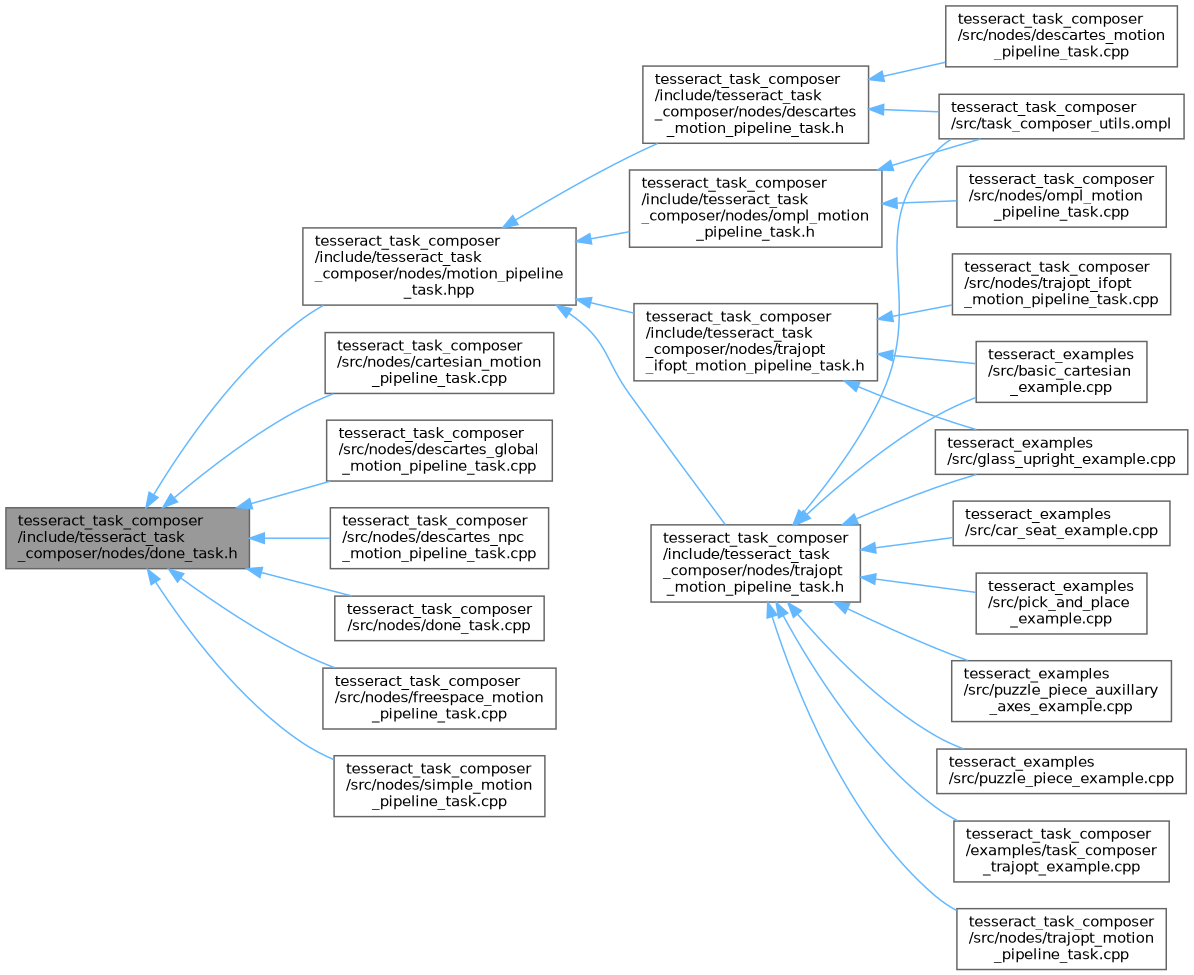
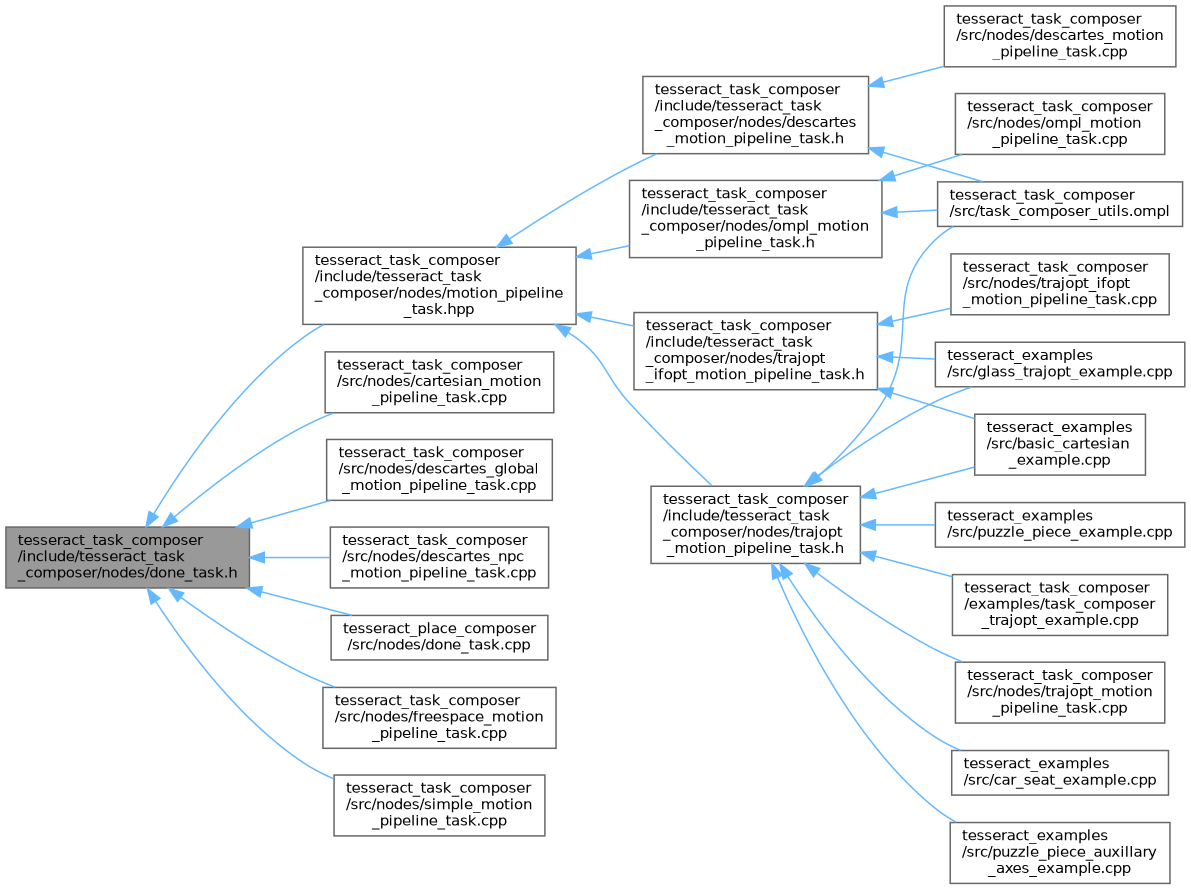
(1062, 452) -> (1060, 364)
(1062, 604) -> none
(439, 618) -> (439, 638)
